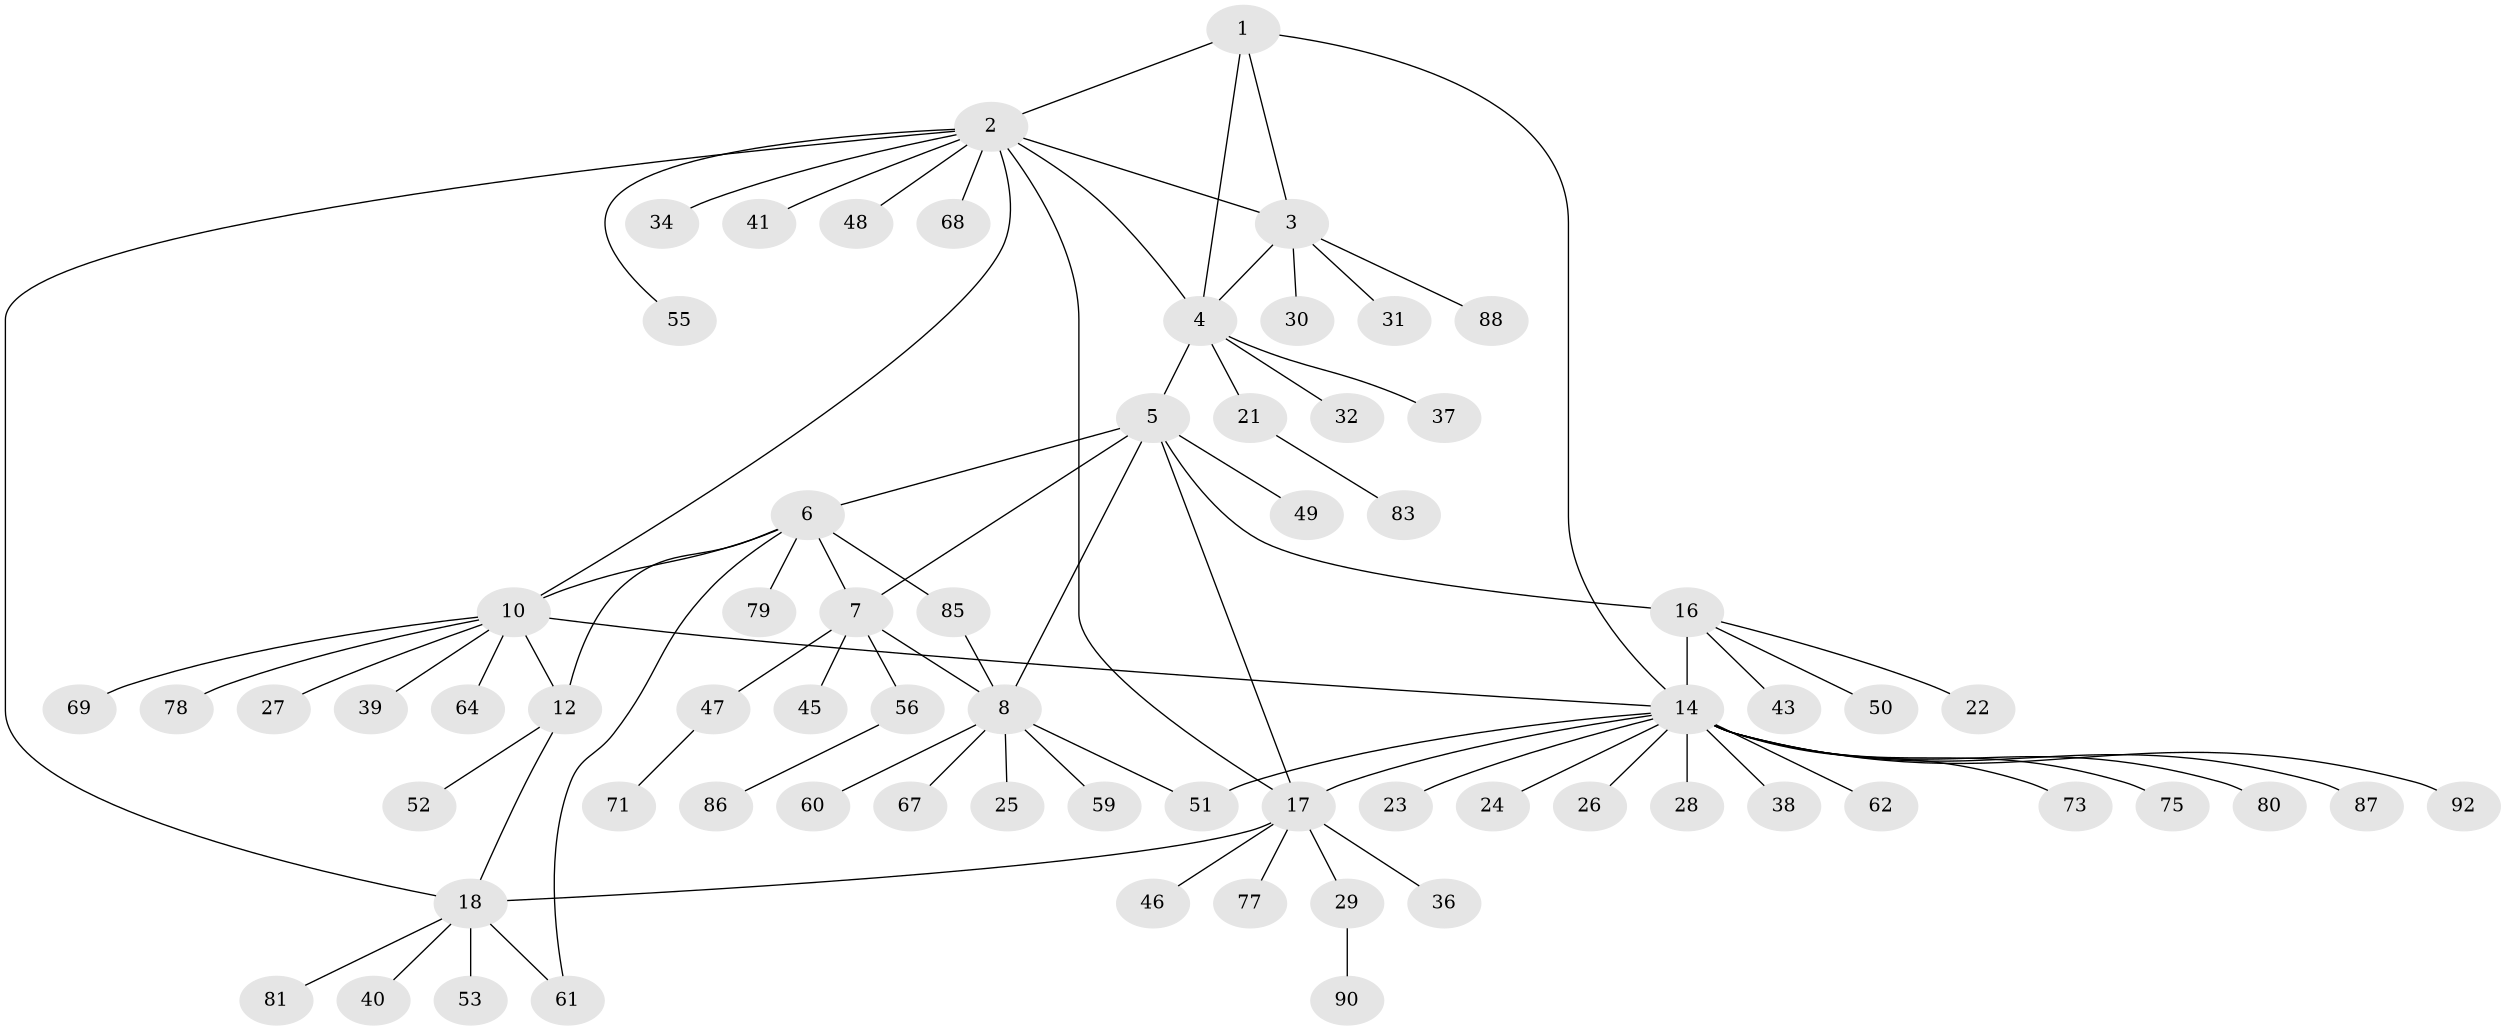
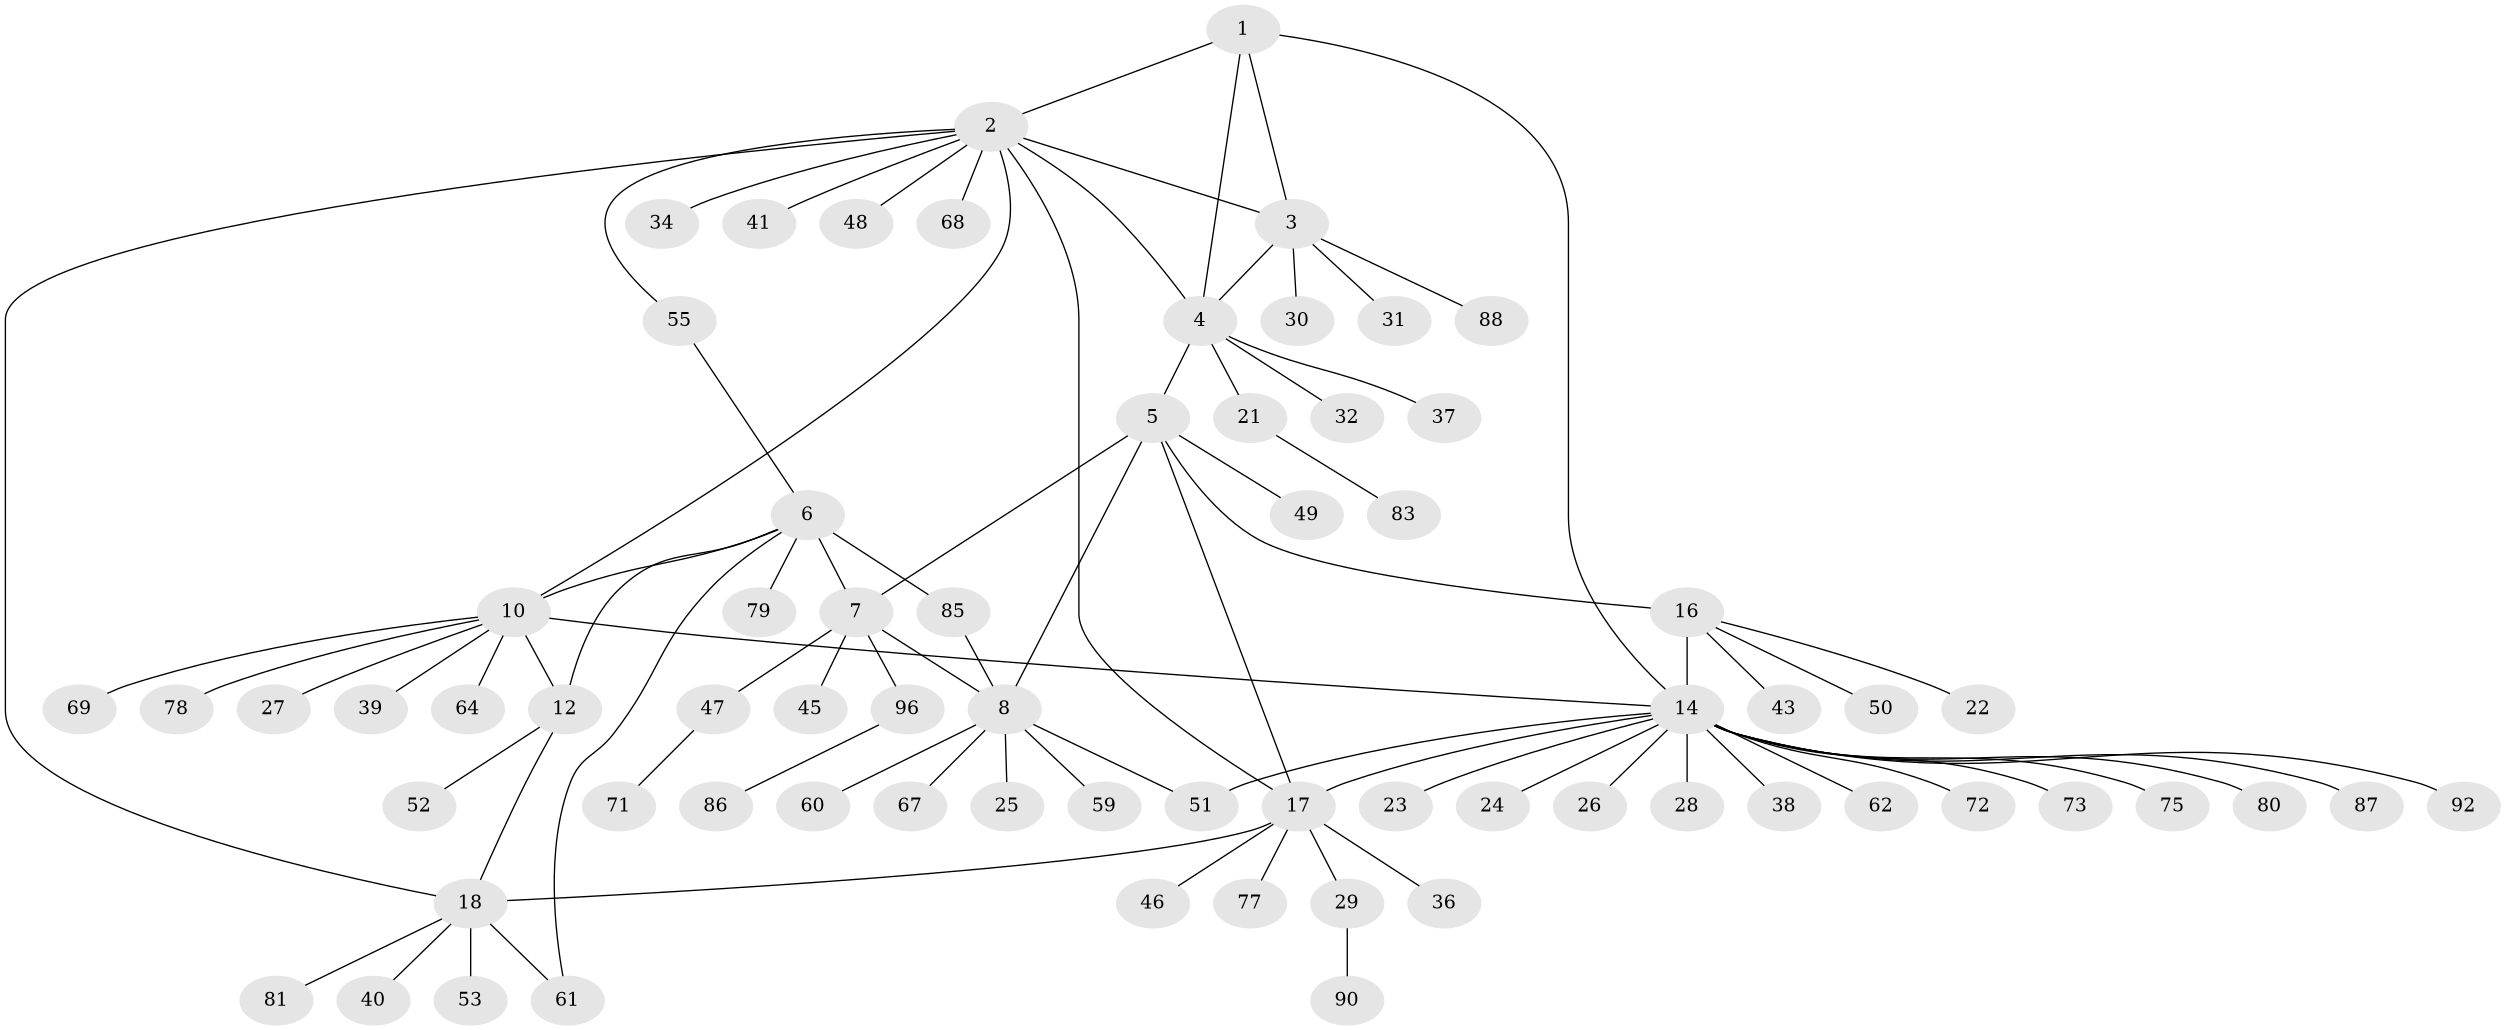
(980, 467) -> (744, 418)
(908, 709) -> (908, 709)
none -> (1978, 806)
